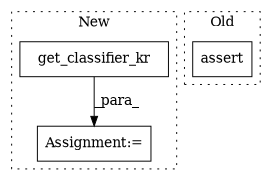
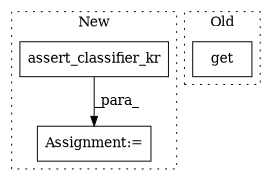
(94, 59) -> (94, 59)
(222, 59) -> (222, 59)
